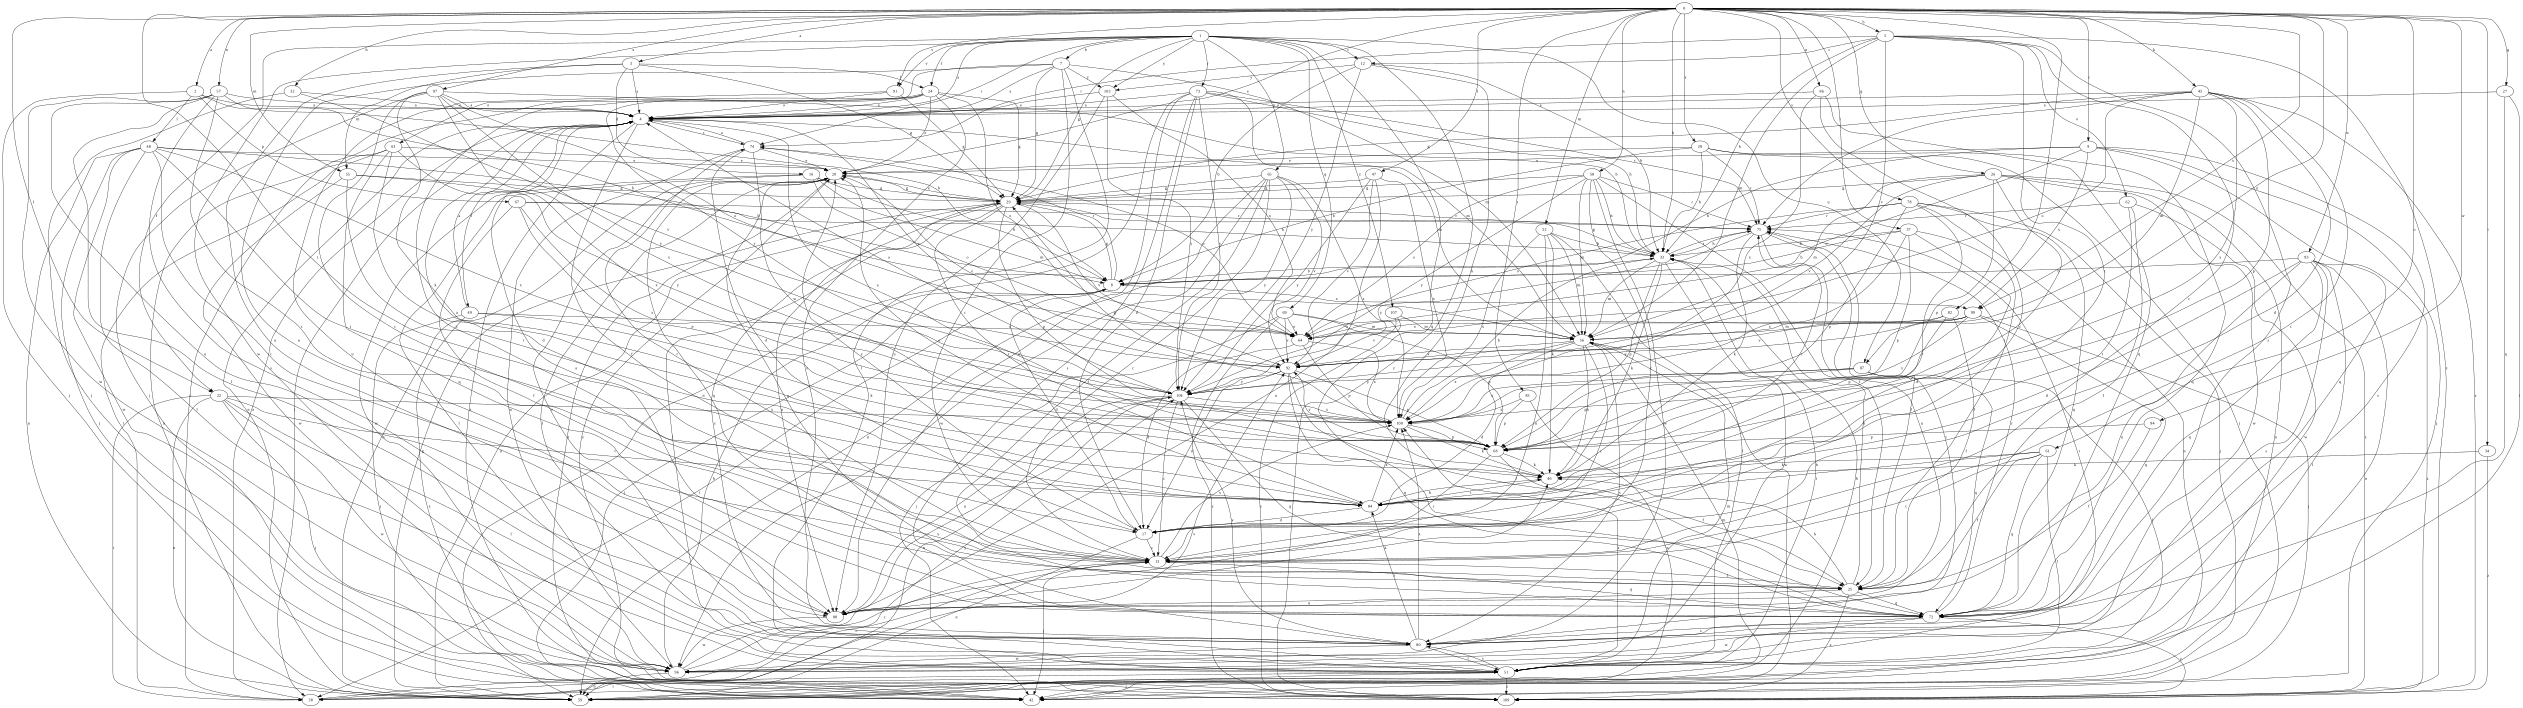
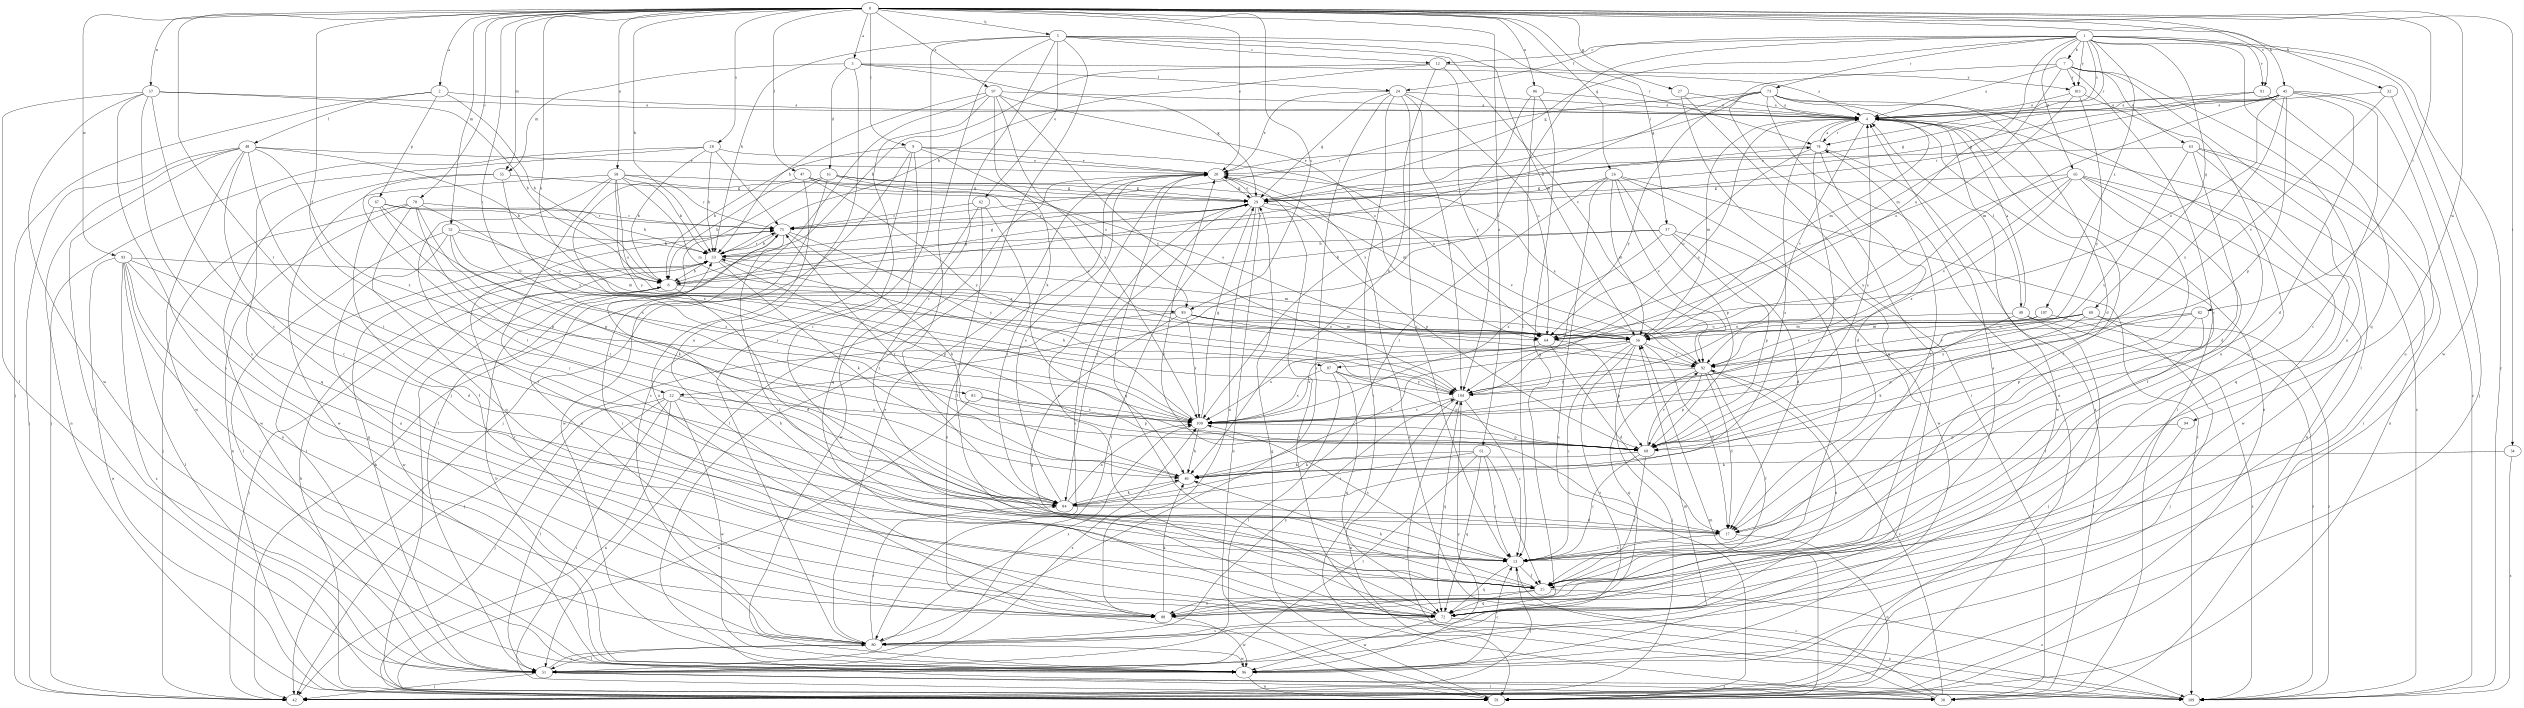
(992, 481) -> (1807, 542)
